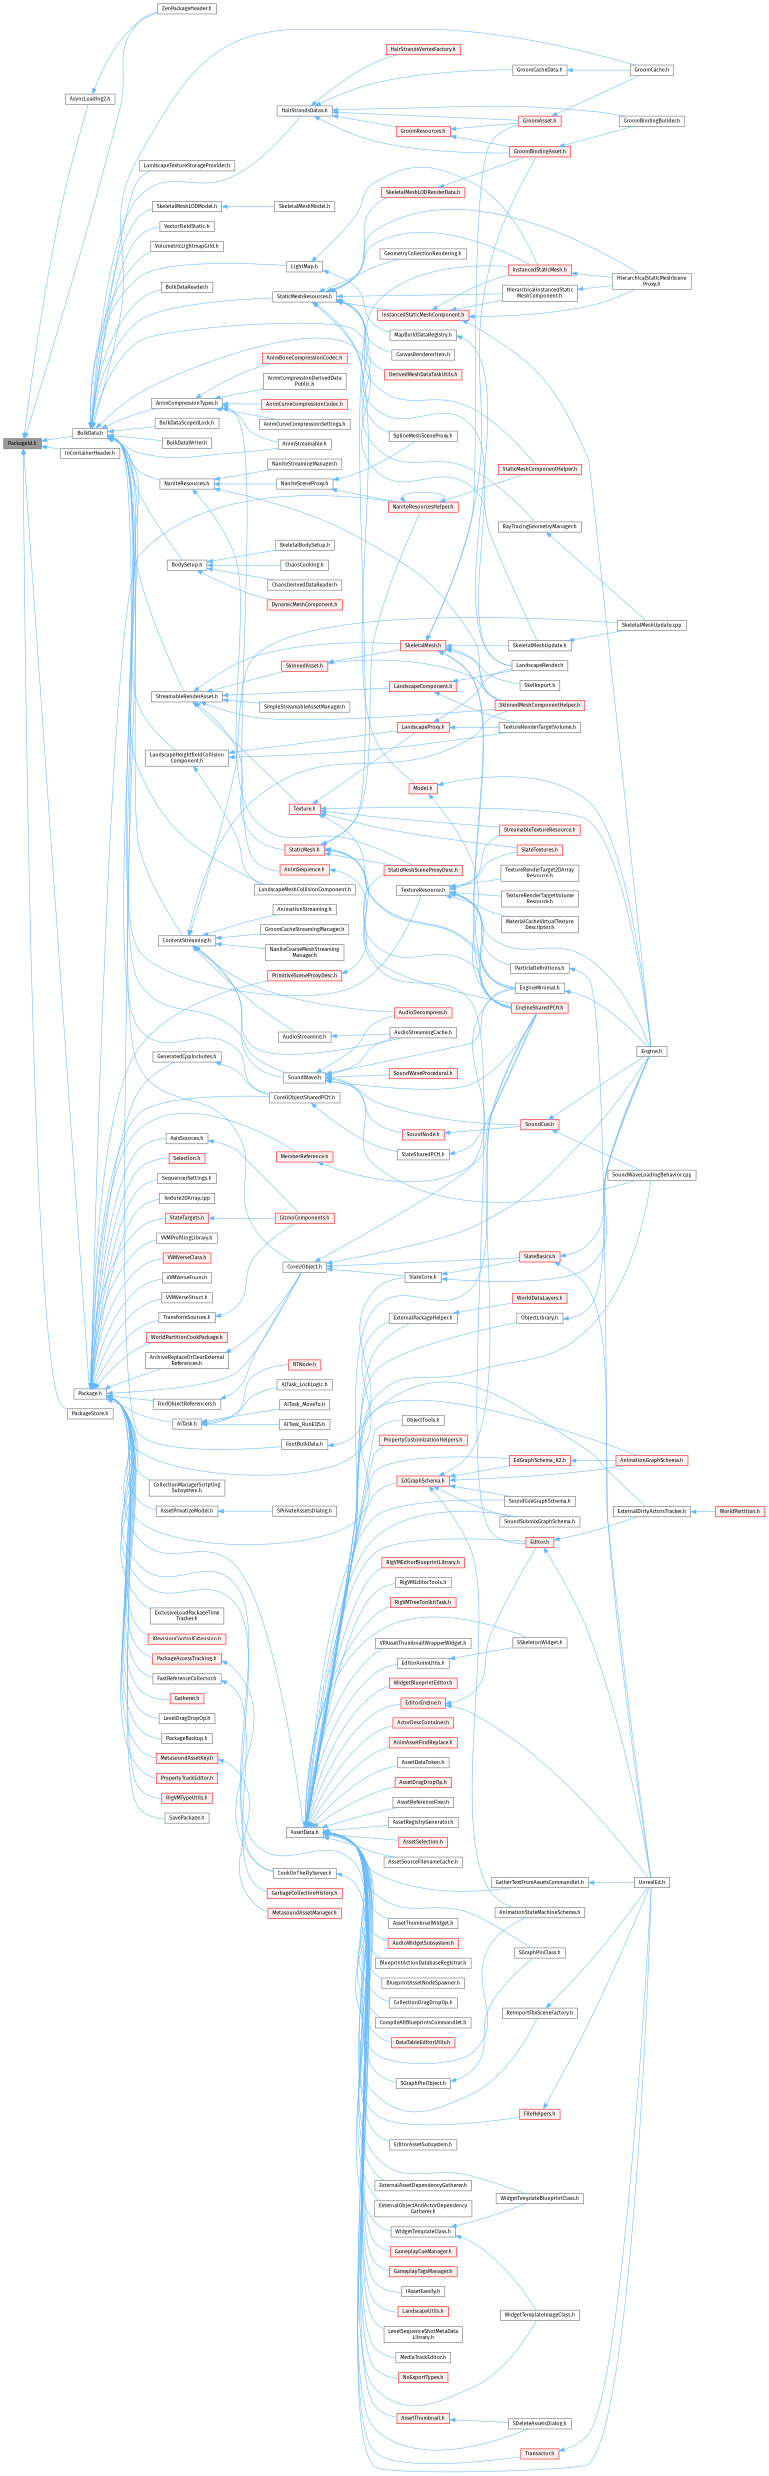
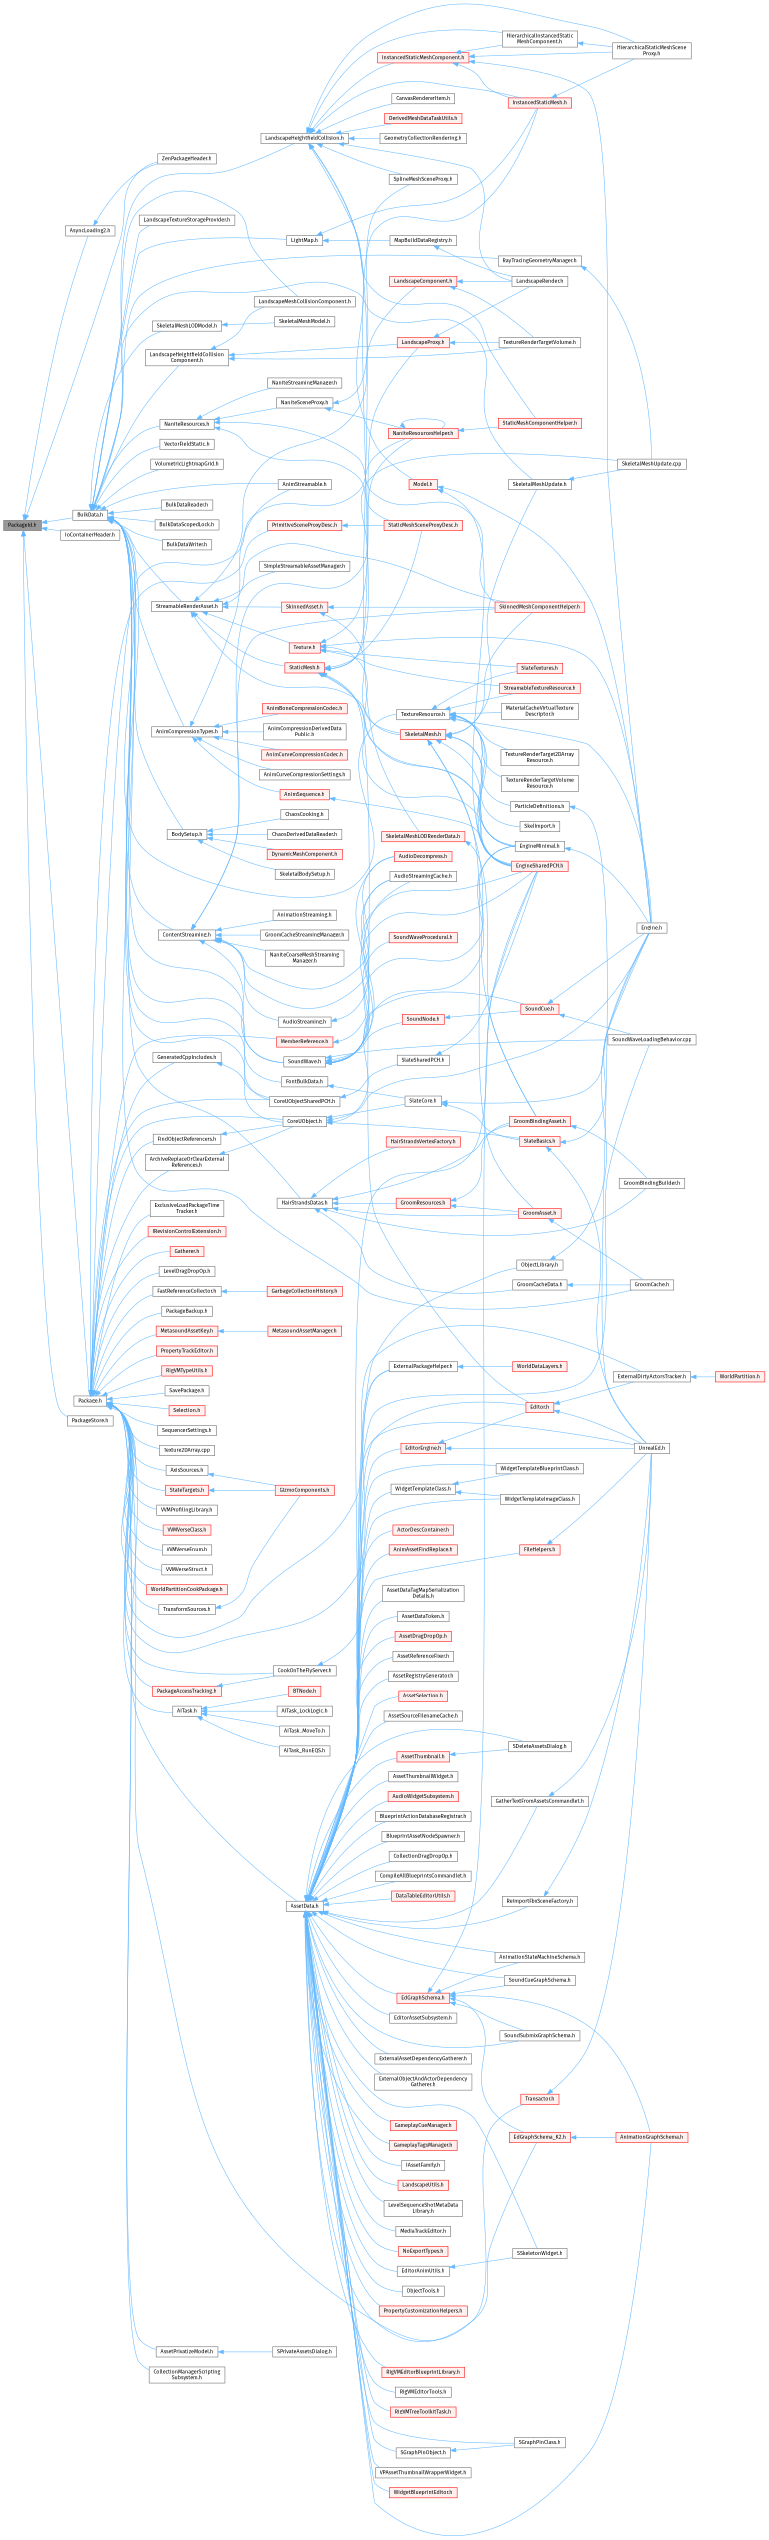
(305, 297) -> (305, 138)
none -> (423, 1593)
